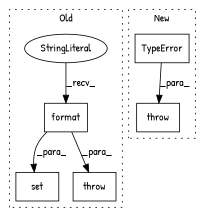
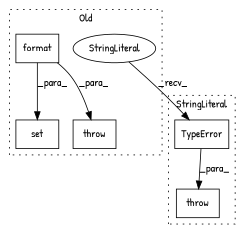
(162, 19) -> (202, 104)
(66, 79) -> (157, 87)
